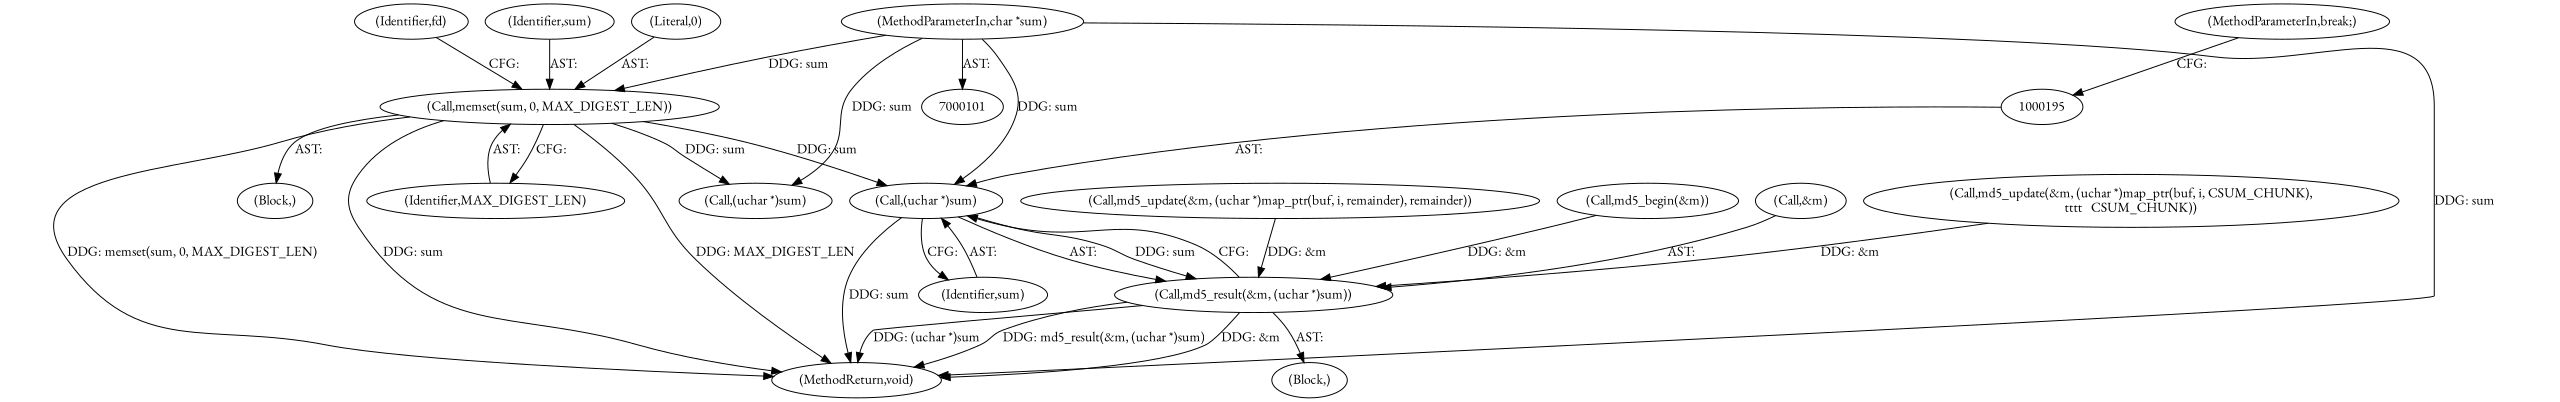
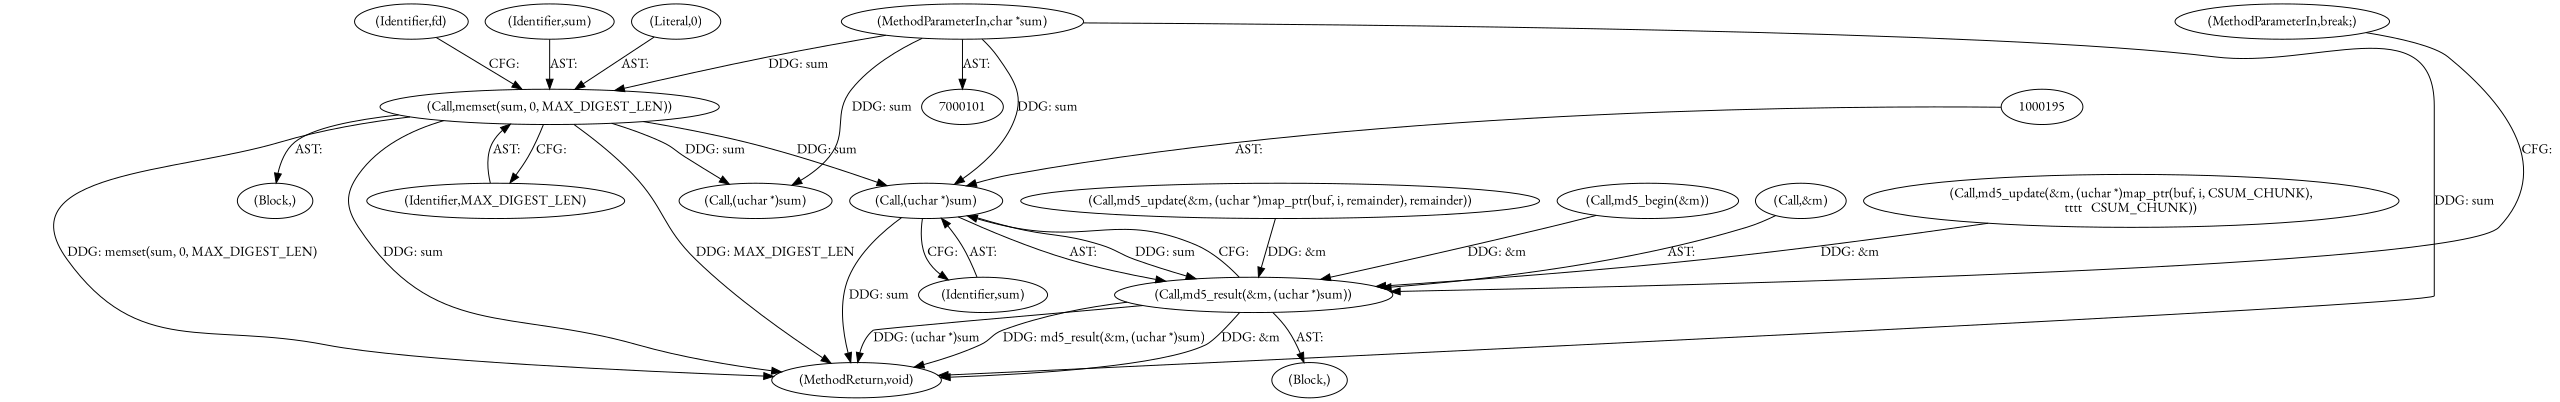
(2160, 65) -> (2096, 270)
